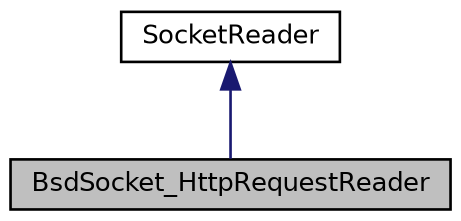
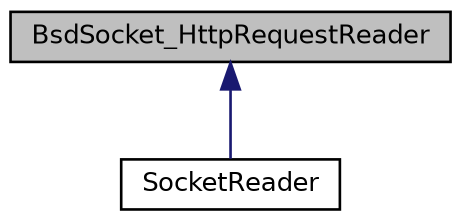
(231, 124) -> (231, 124)
